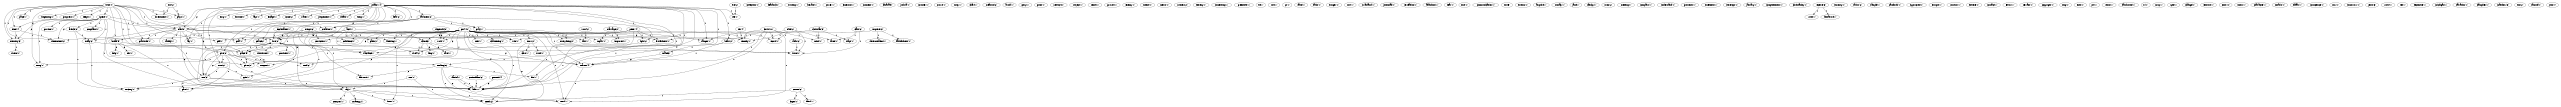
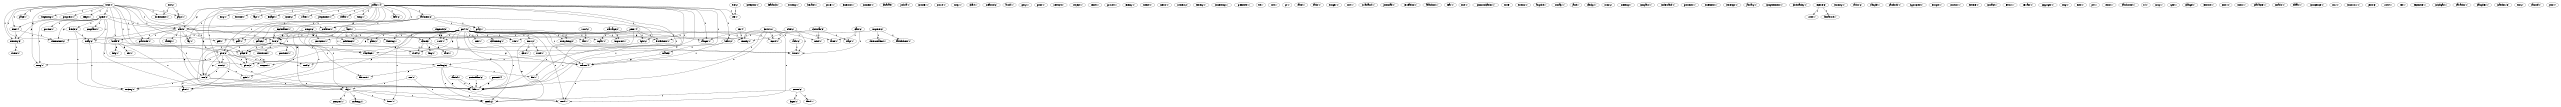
(392, 9) -> (388, 10)
(249, 46) -> (249, 45)
